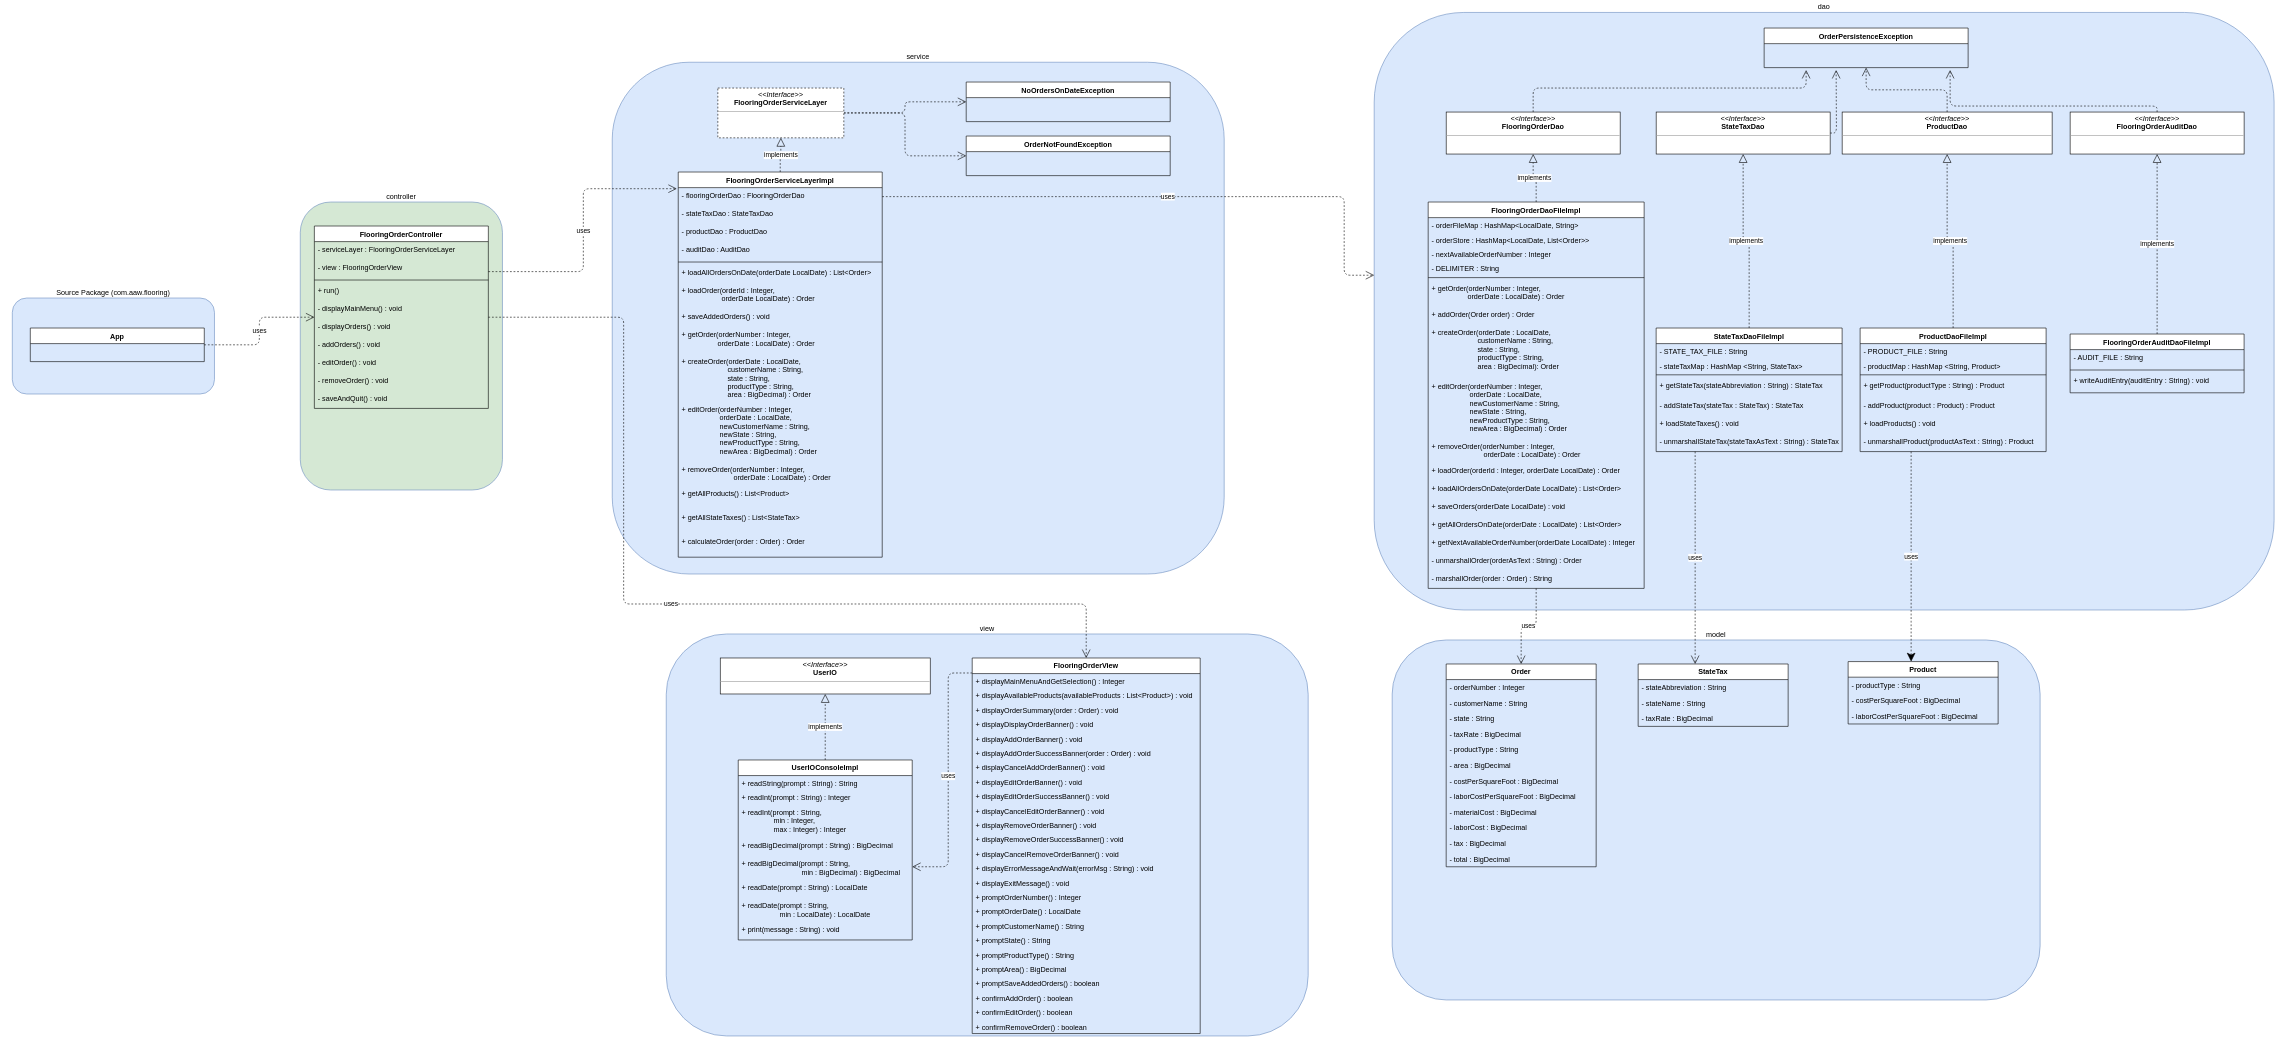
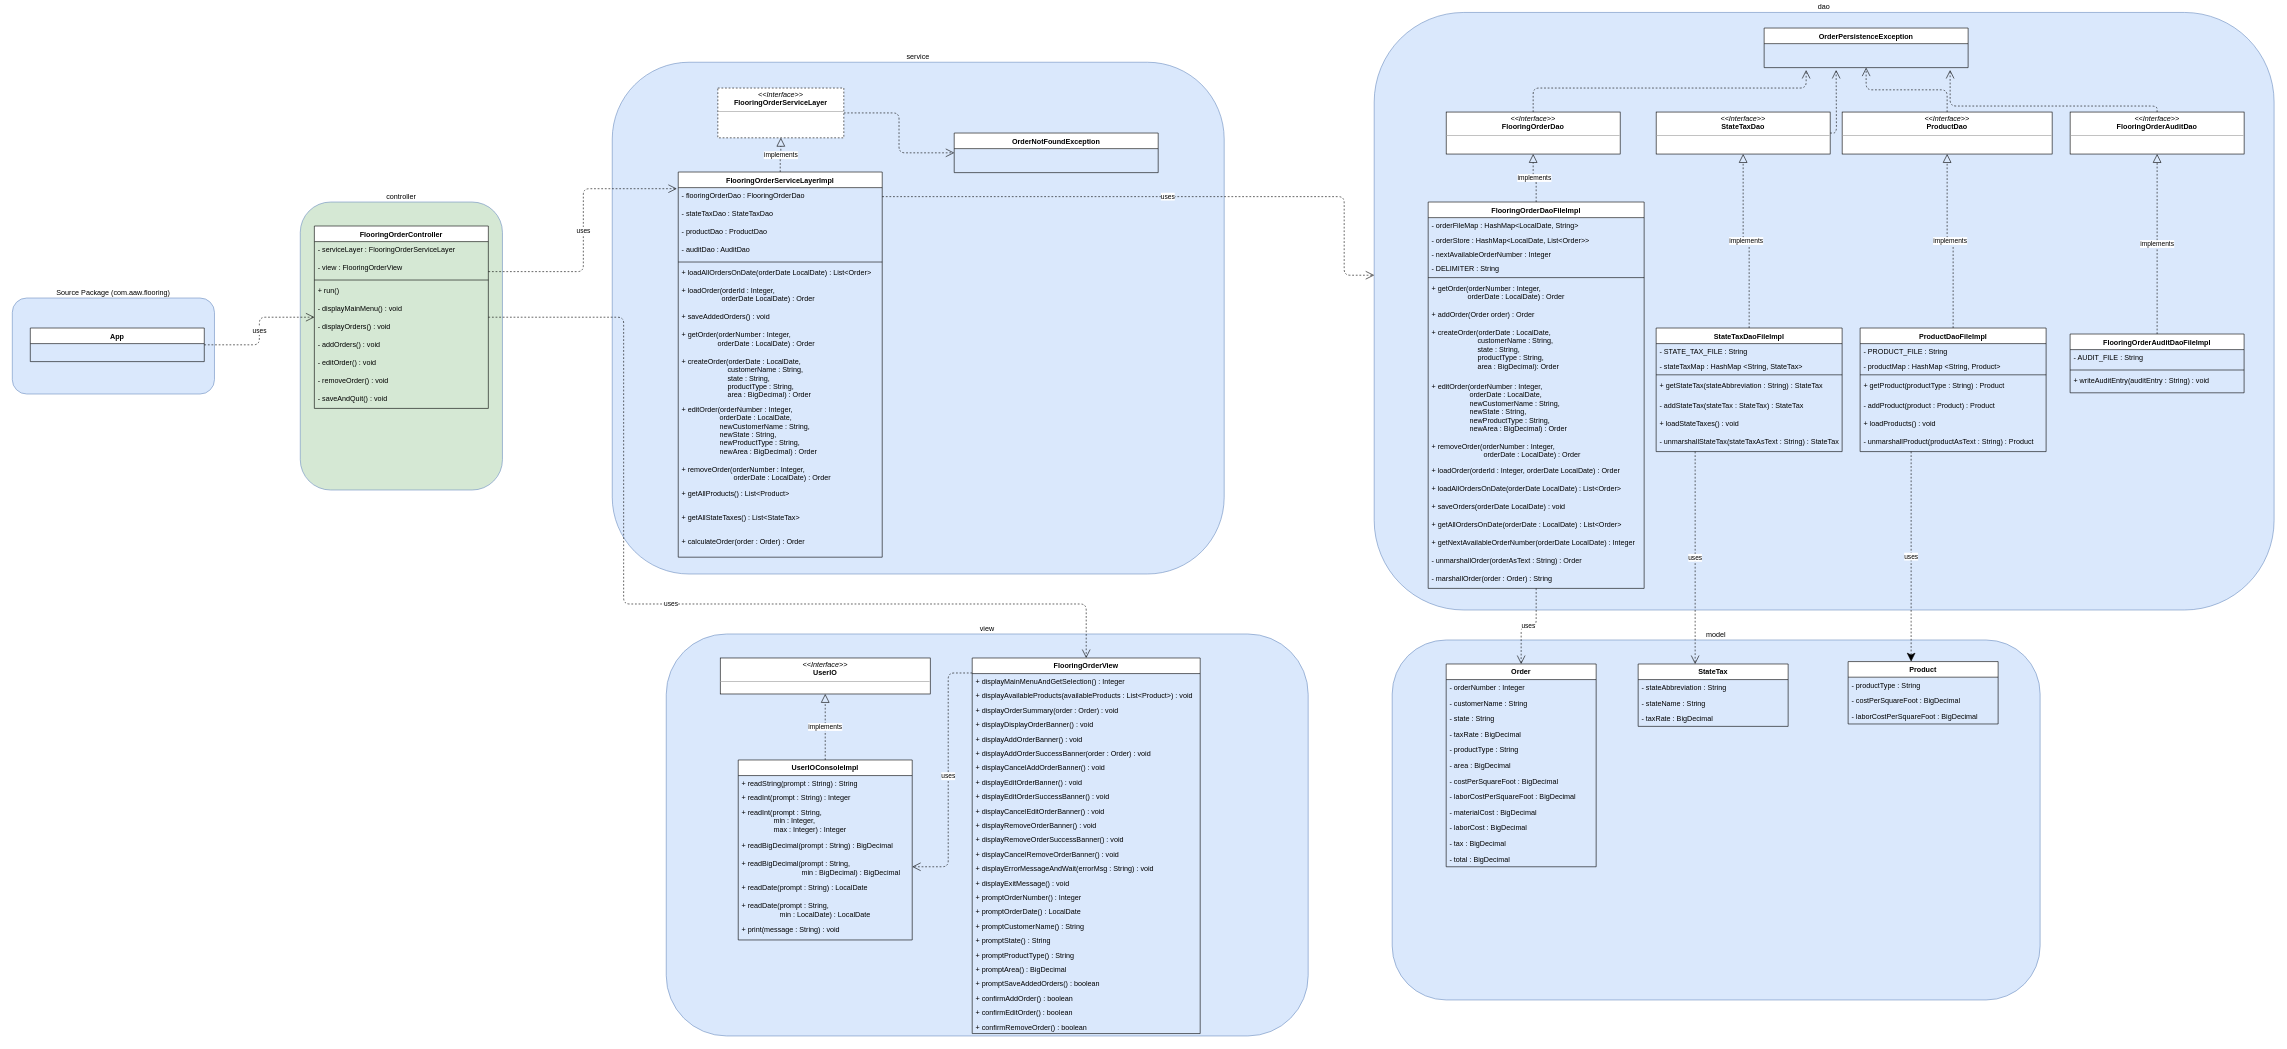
(928, 102) -> none
(1068, 102) -> none
(1068, 156) -> (1056, 153)
